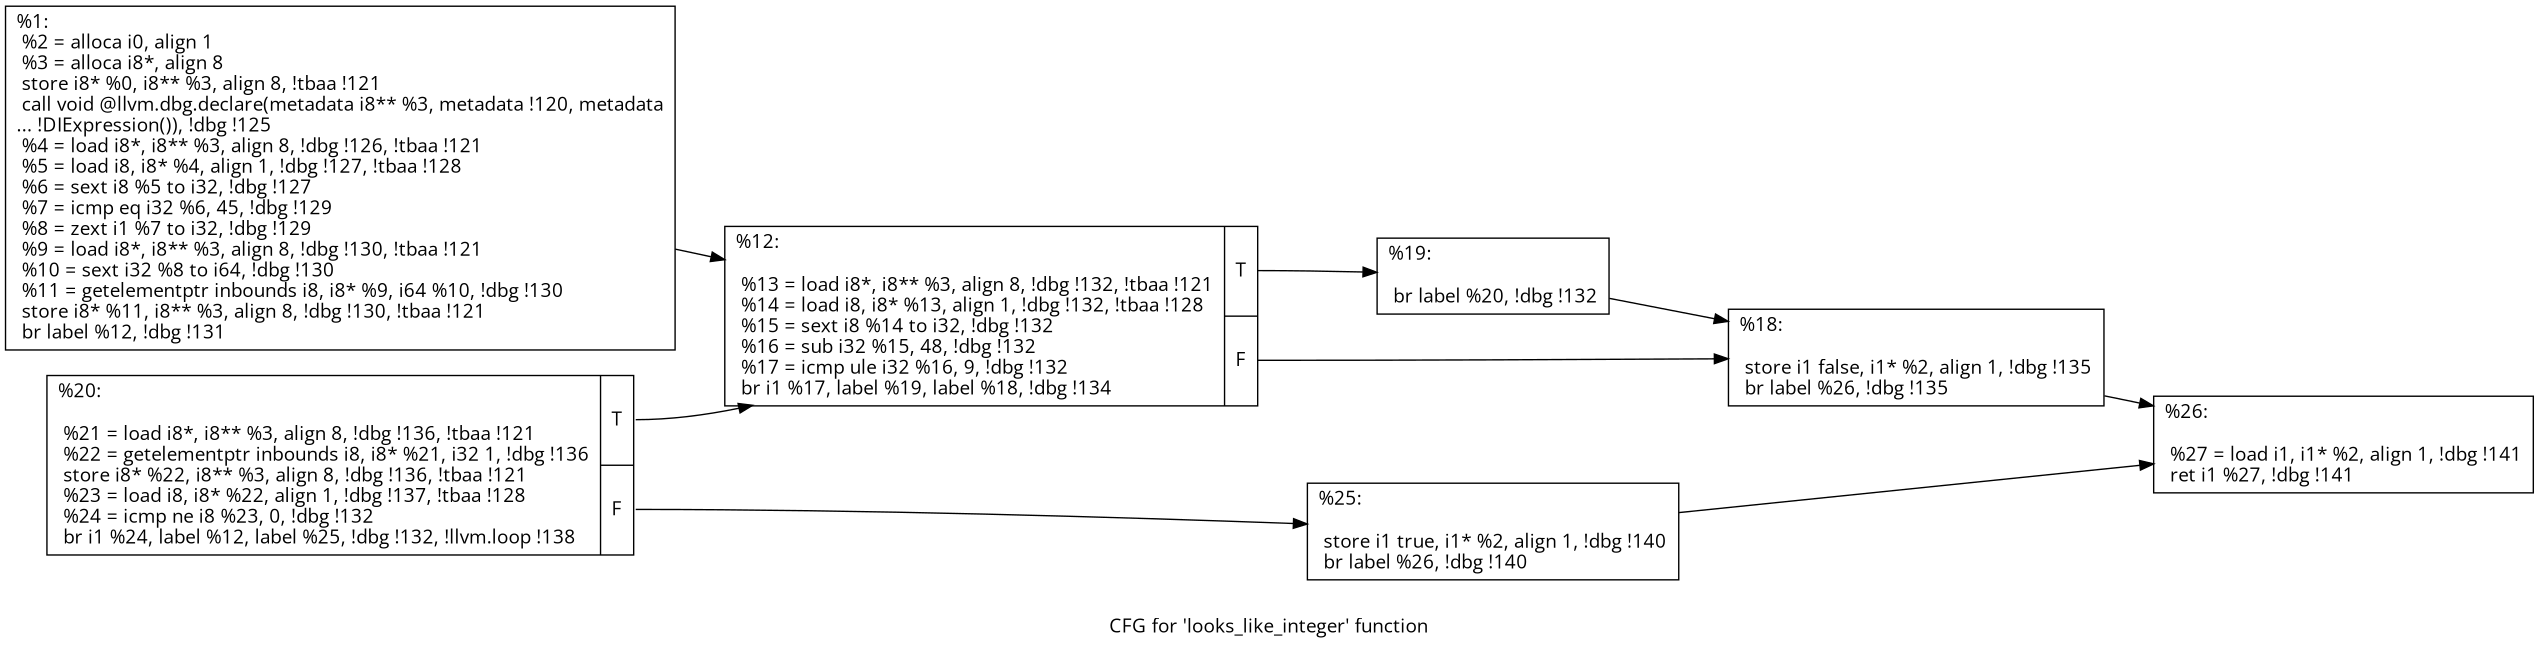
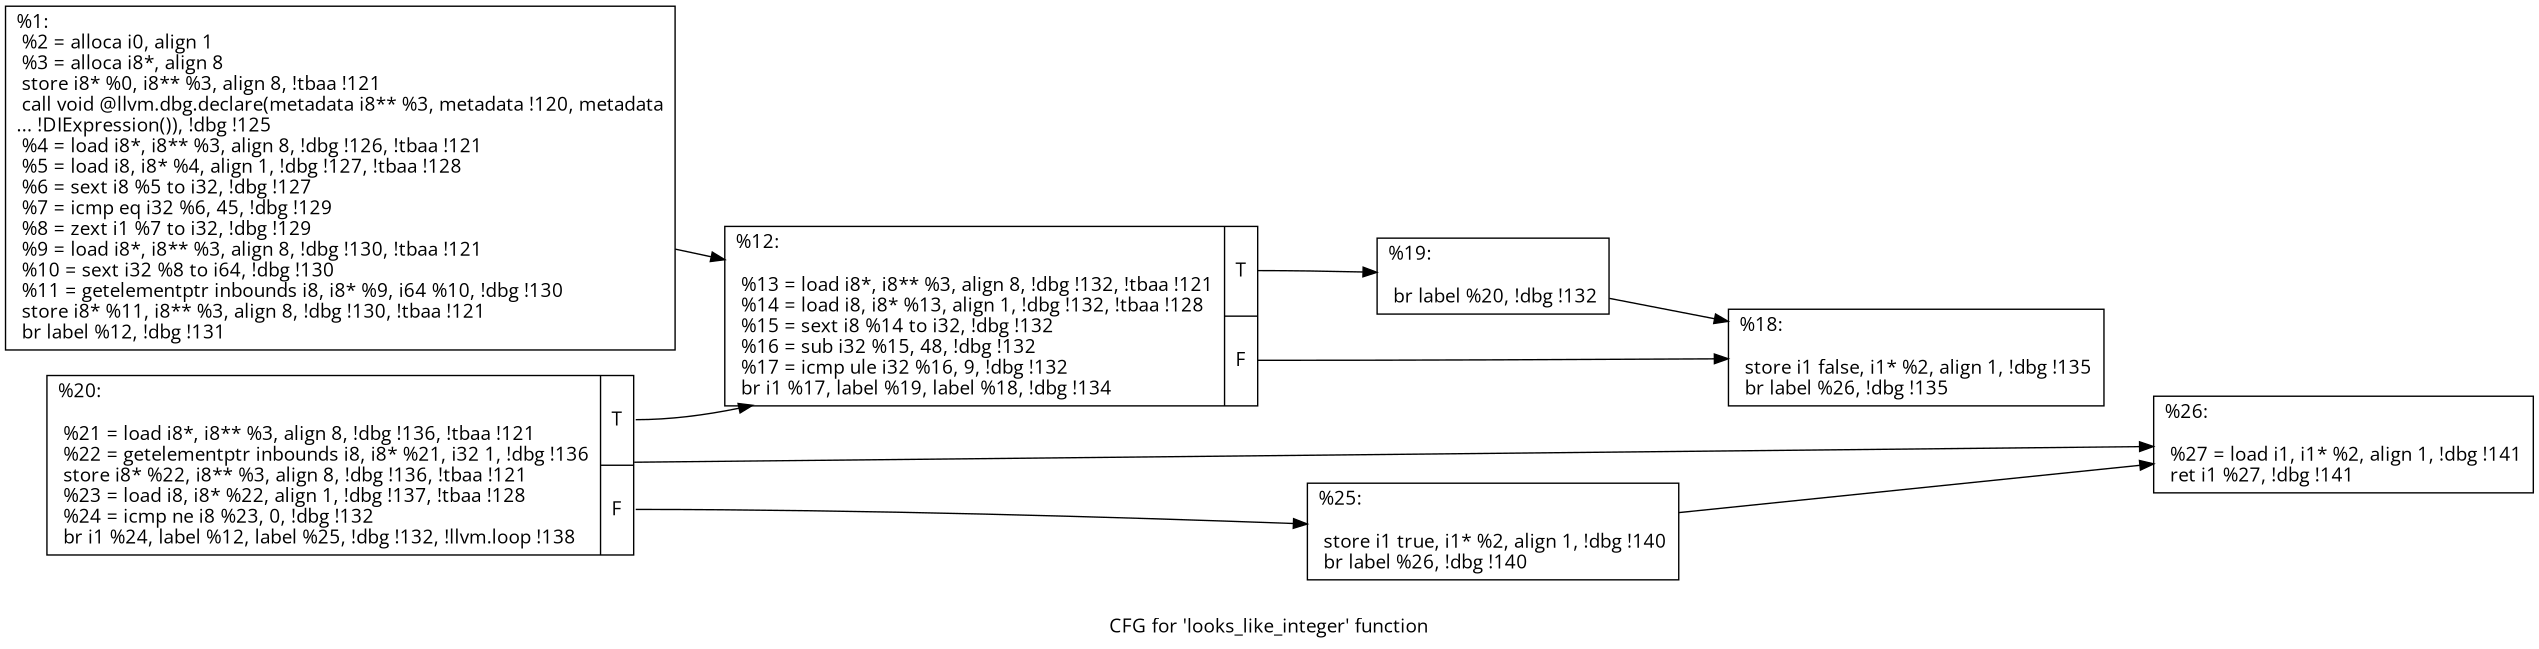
(2122, 399) -> (1387, 454)
